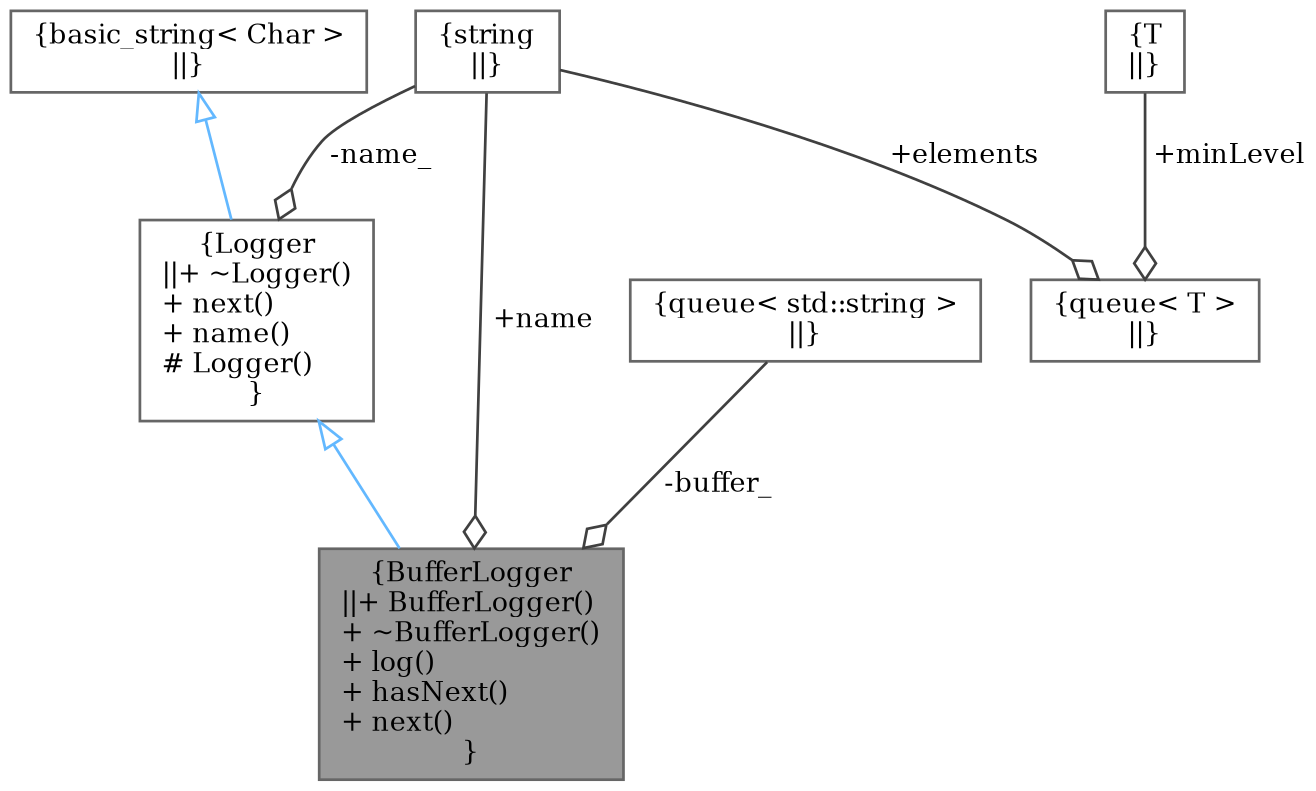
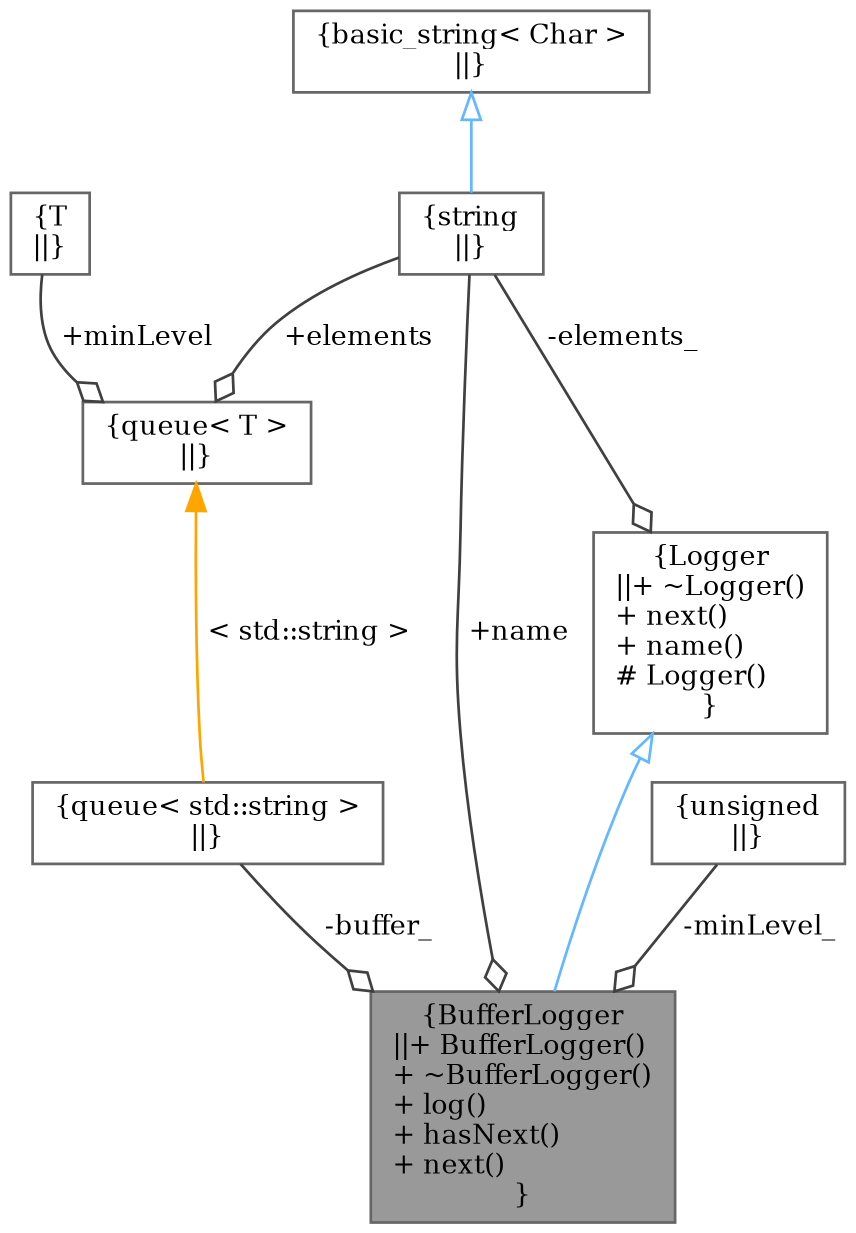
(378, 156) -> (619, 338)
(219, 170) -> (471, 157)
none -> (197, 647)
none -> (748, 823)
